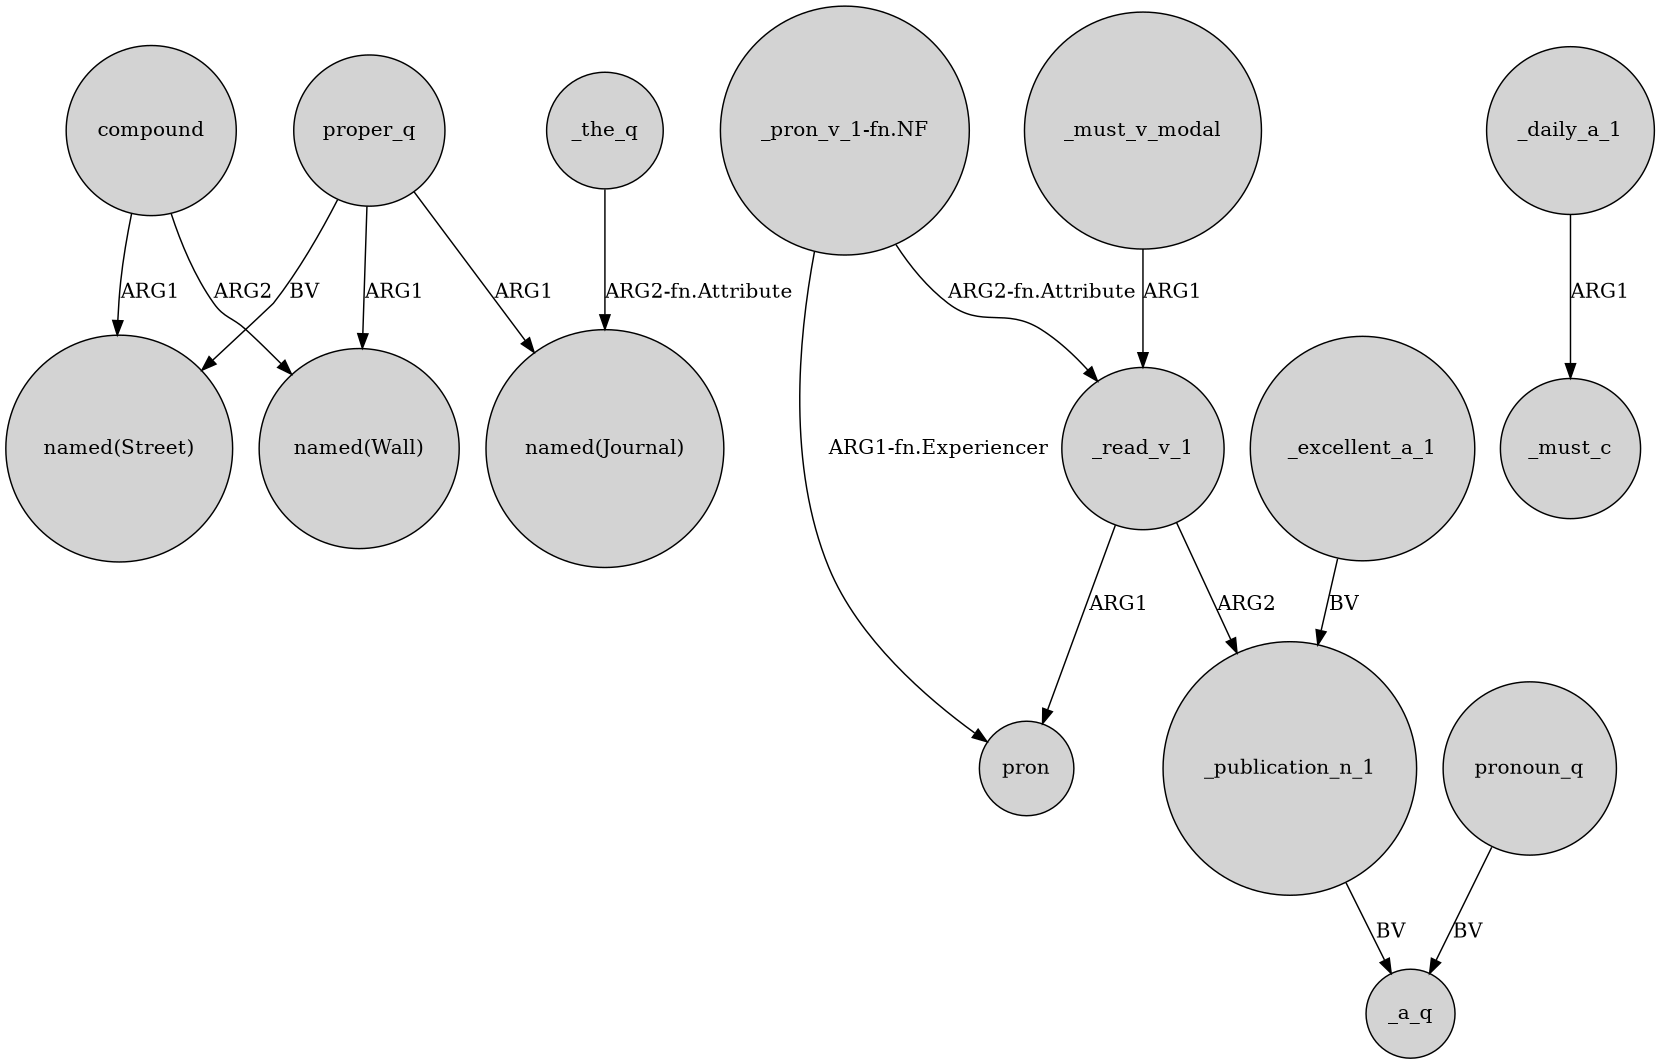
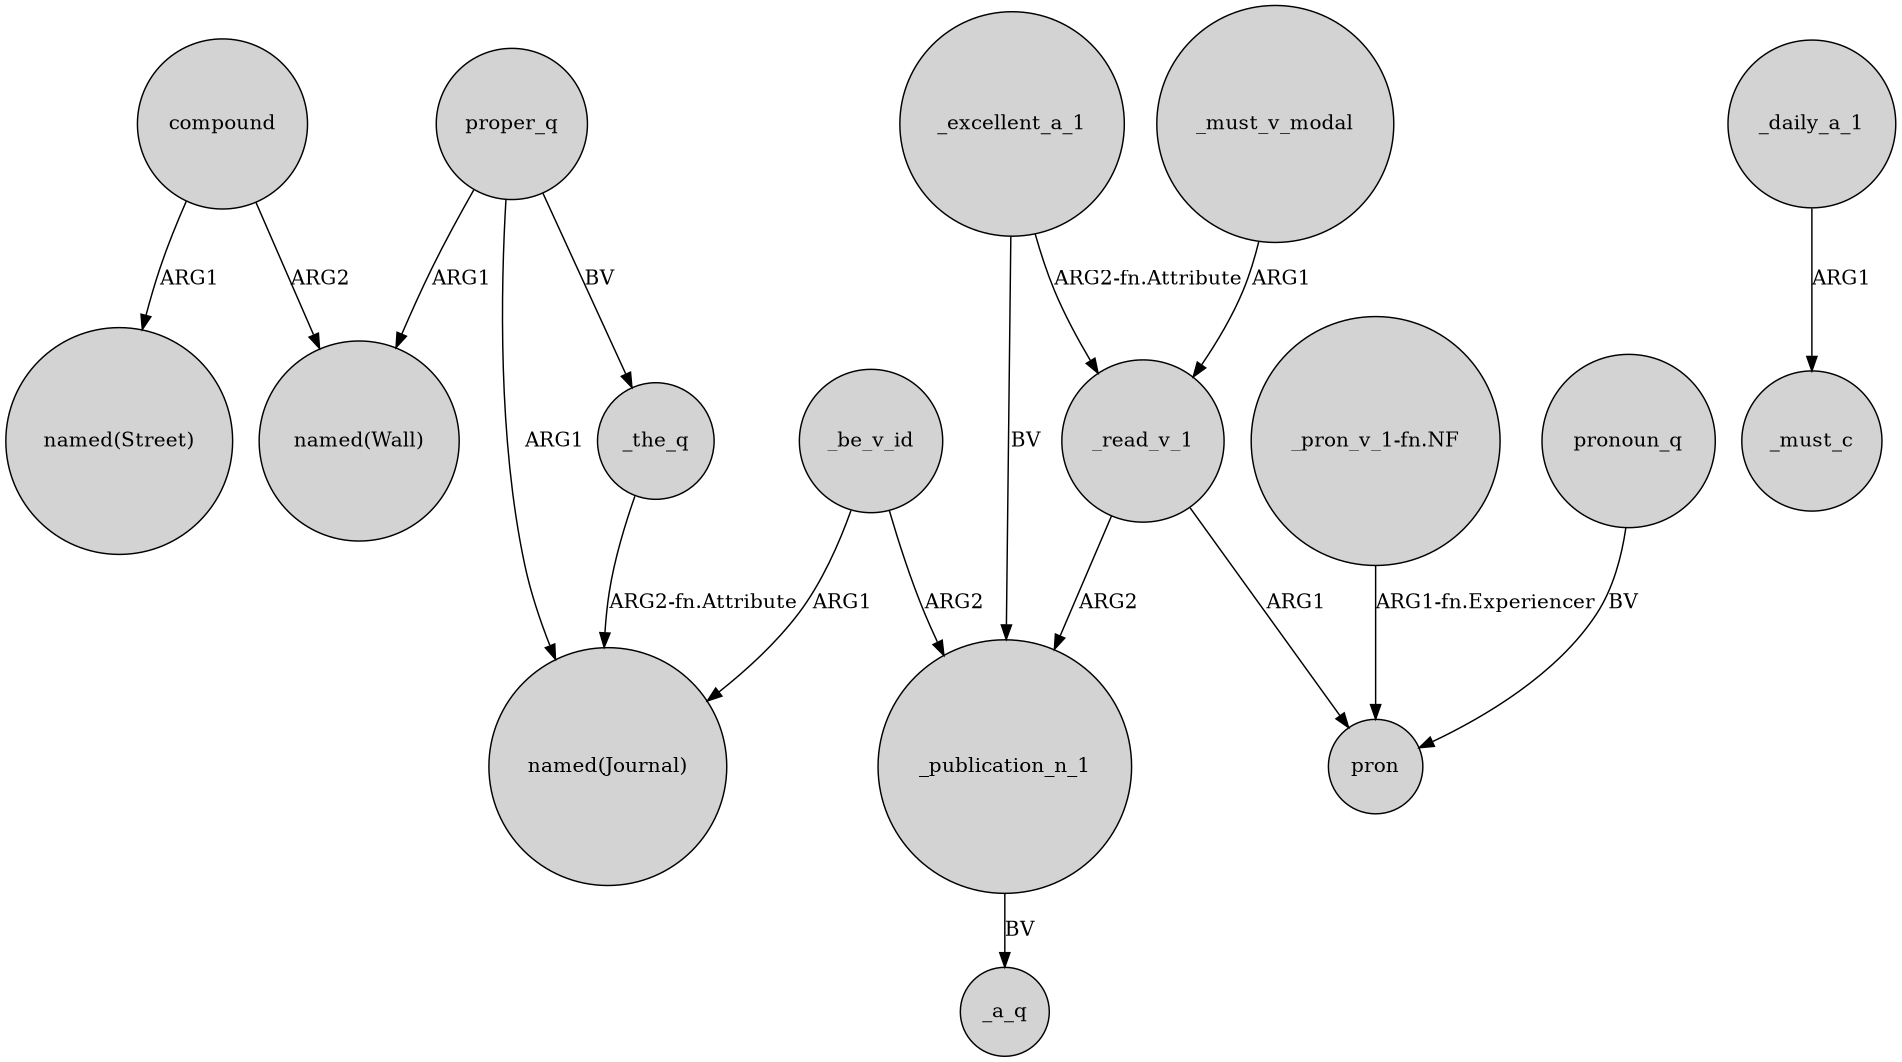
(285, 288) -> (584, 283)
(986, 317) -> (1058, 299)
none -> (871, 441)
(1464, 904) -> (1558, 659)
